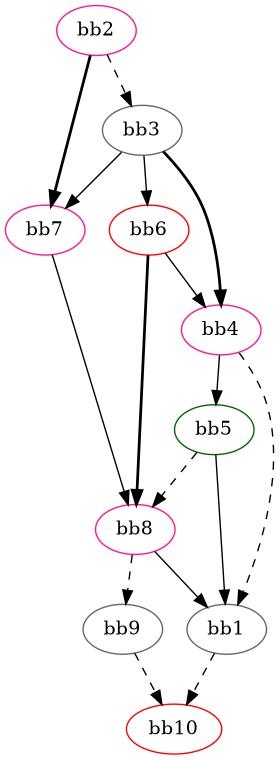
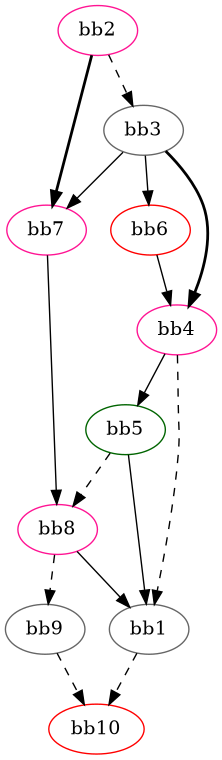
(143, 373) -> none
